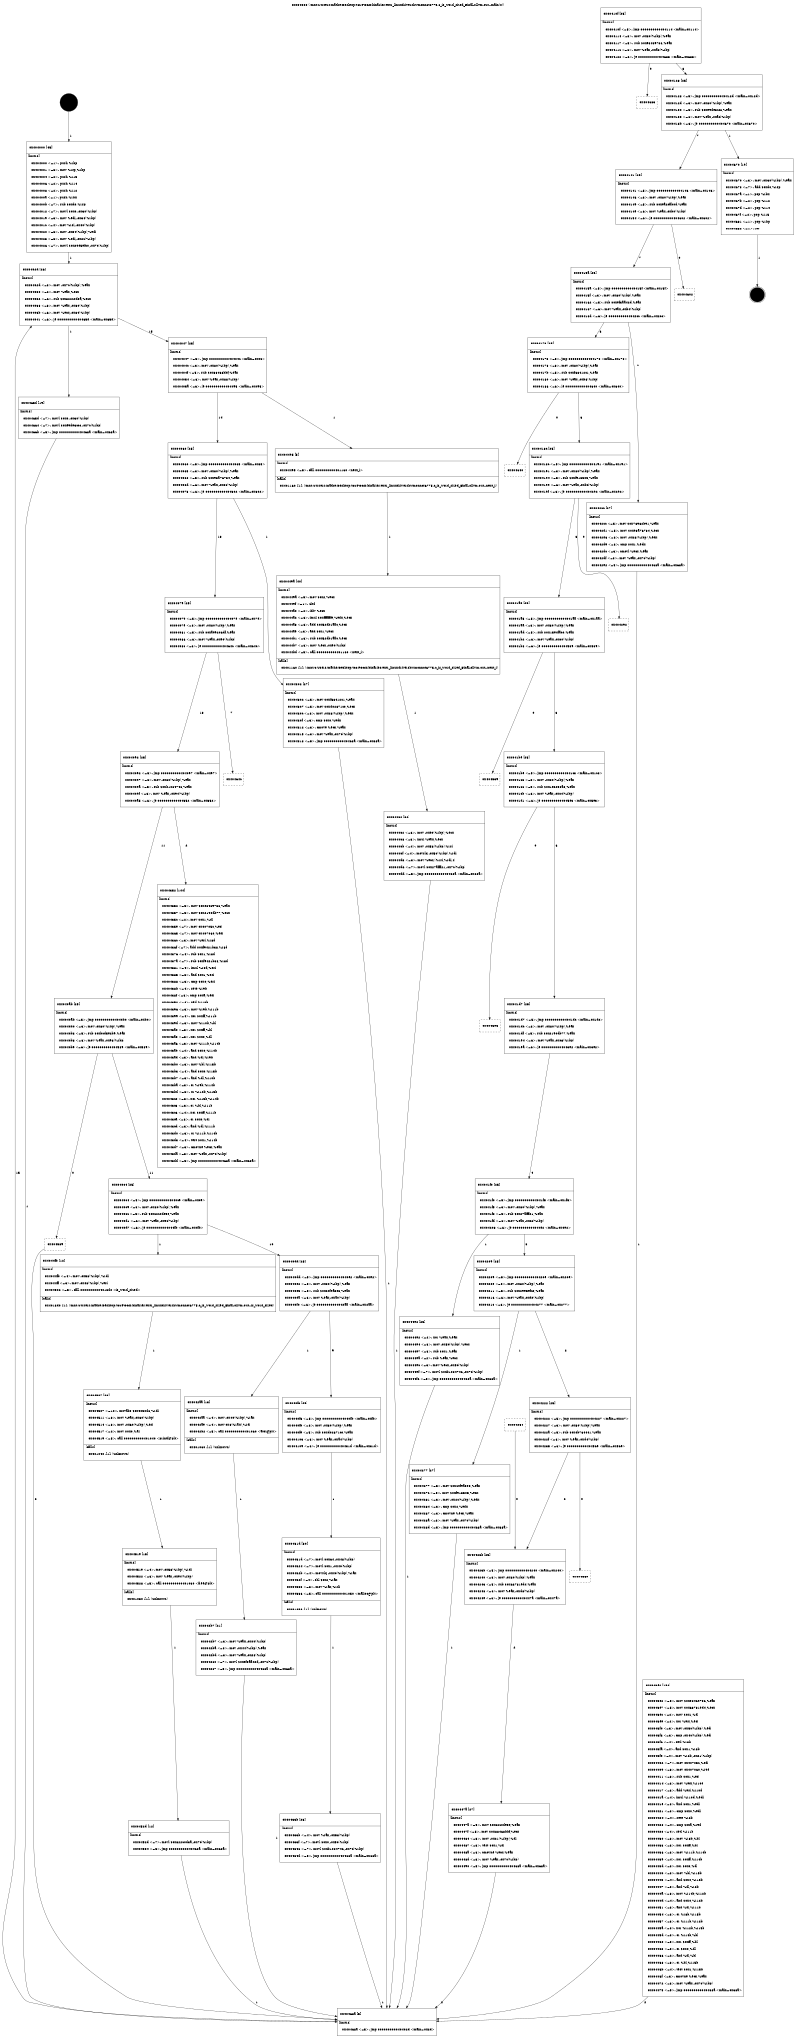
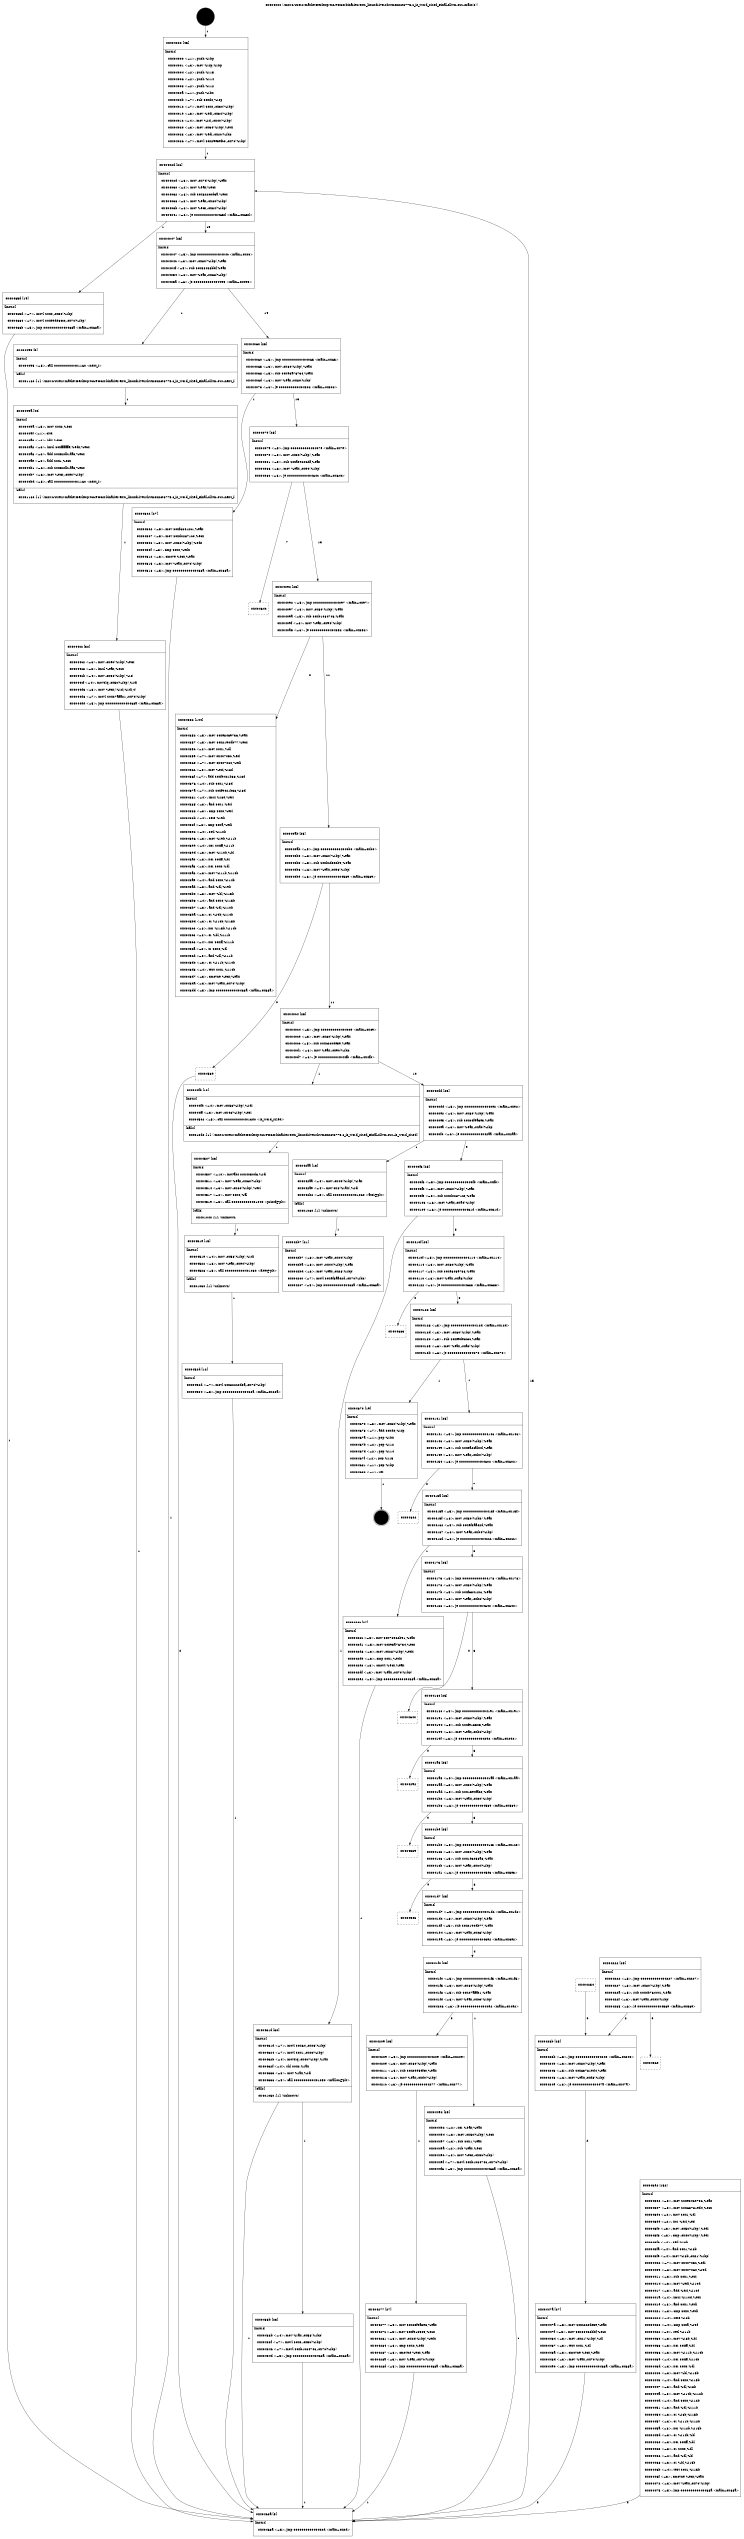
none -> (454, 1225)
(552, 1353) -> none
(244, 1871) -> (243, 2303)
